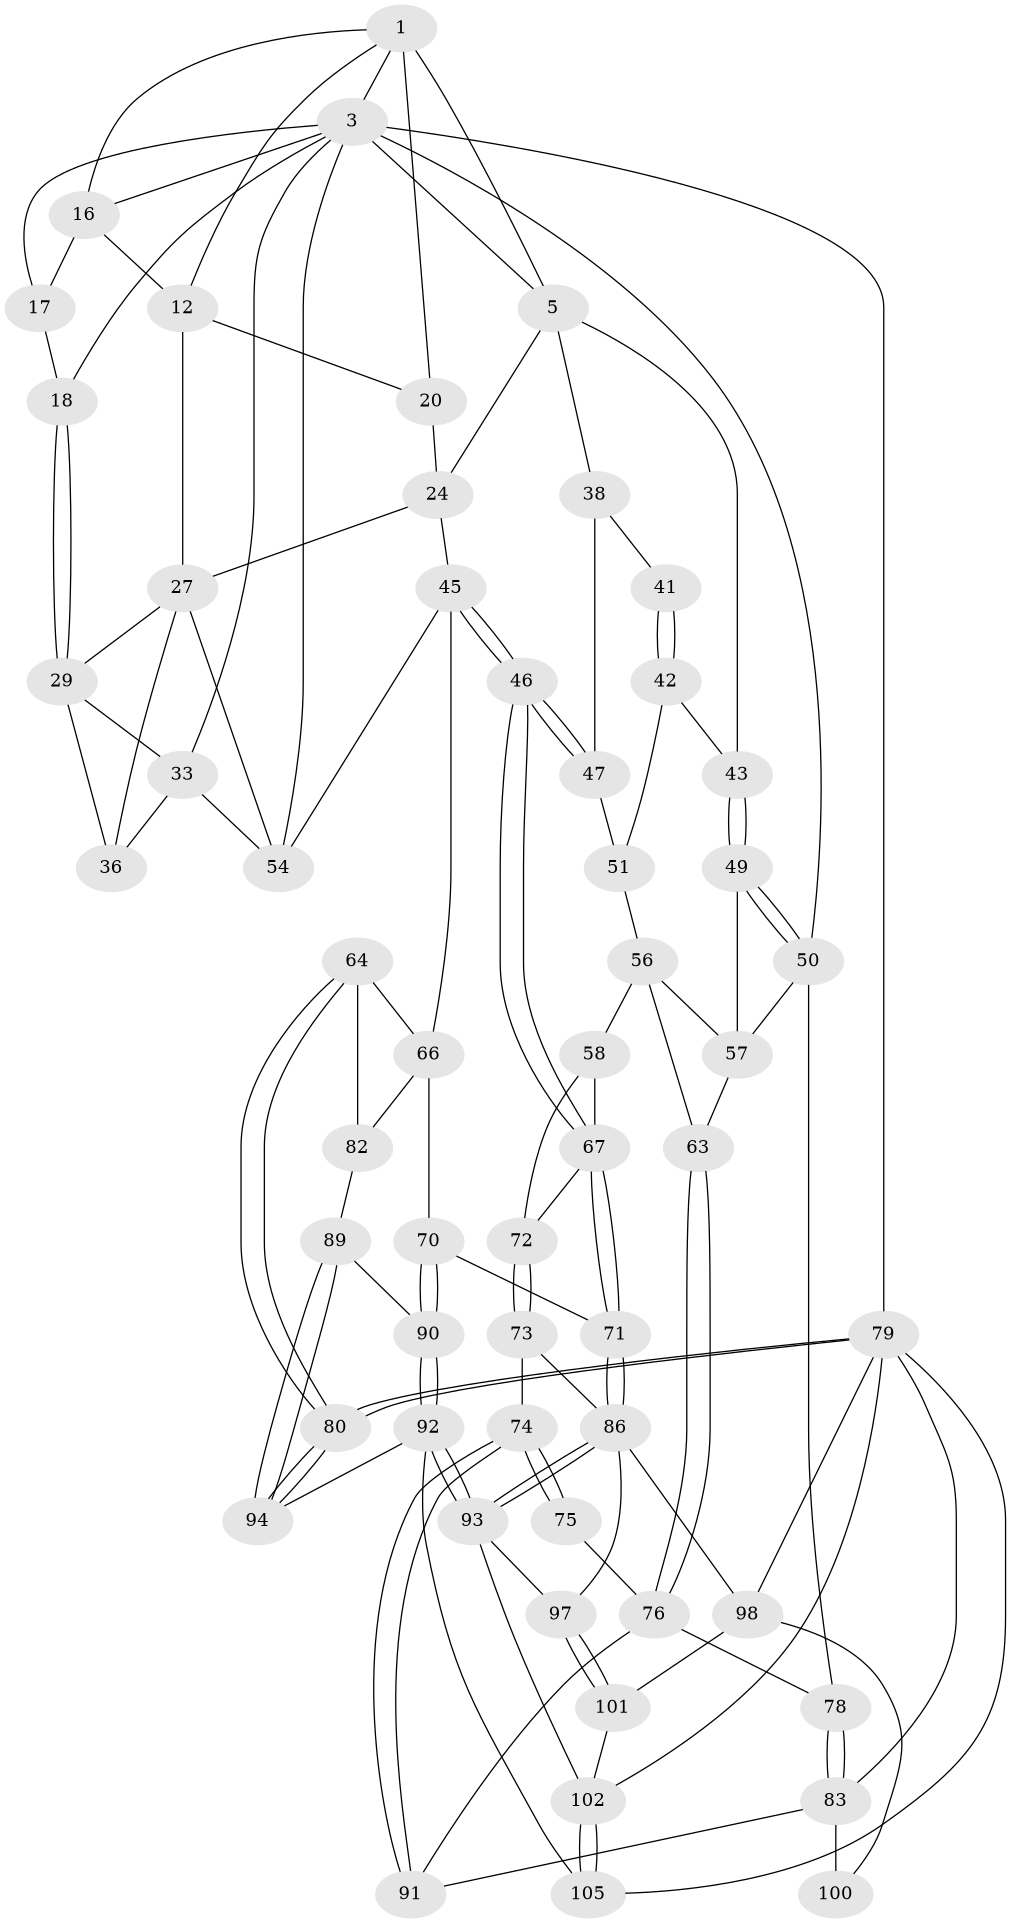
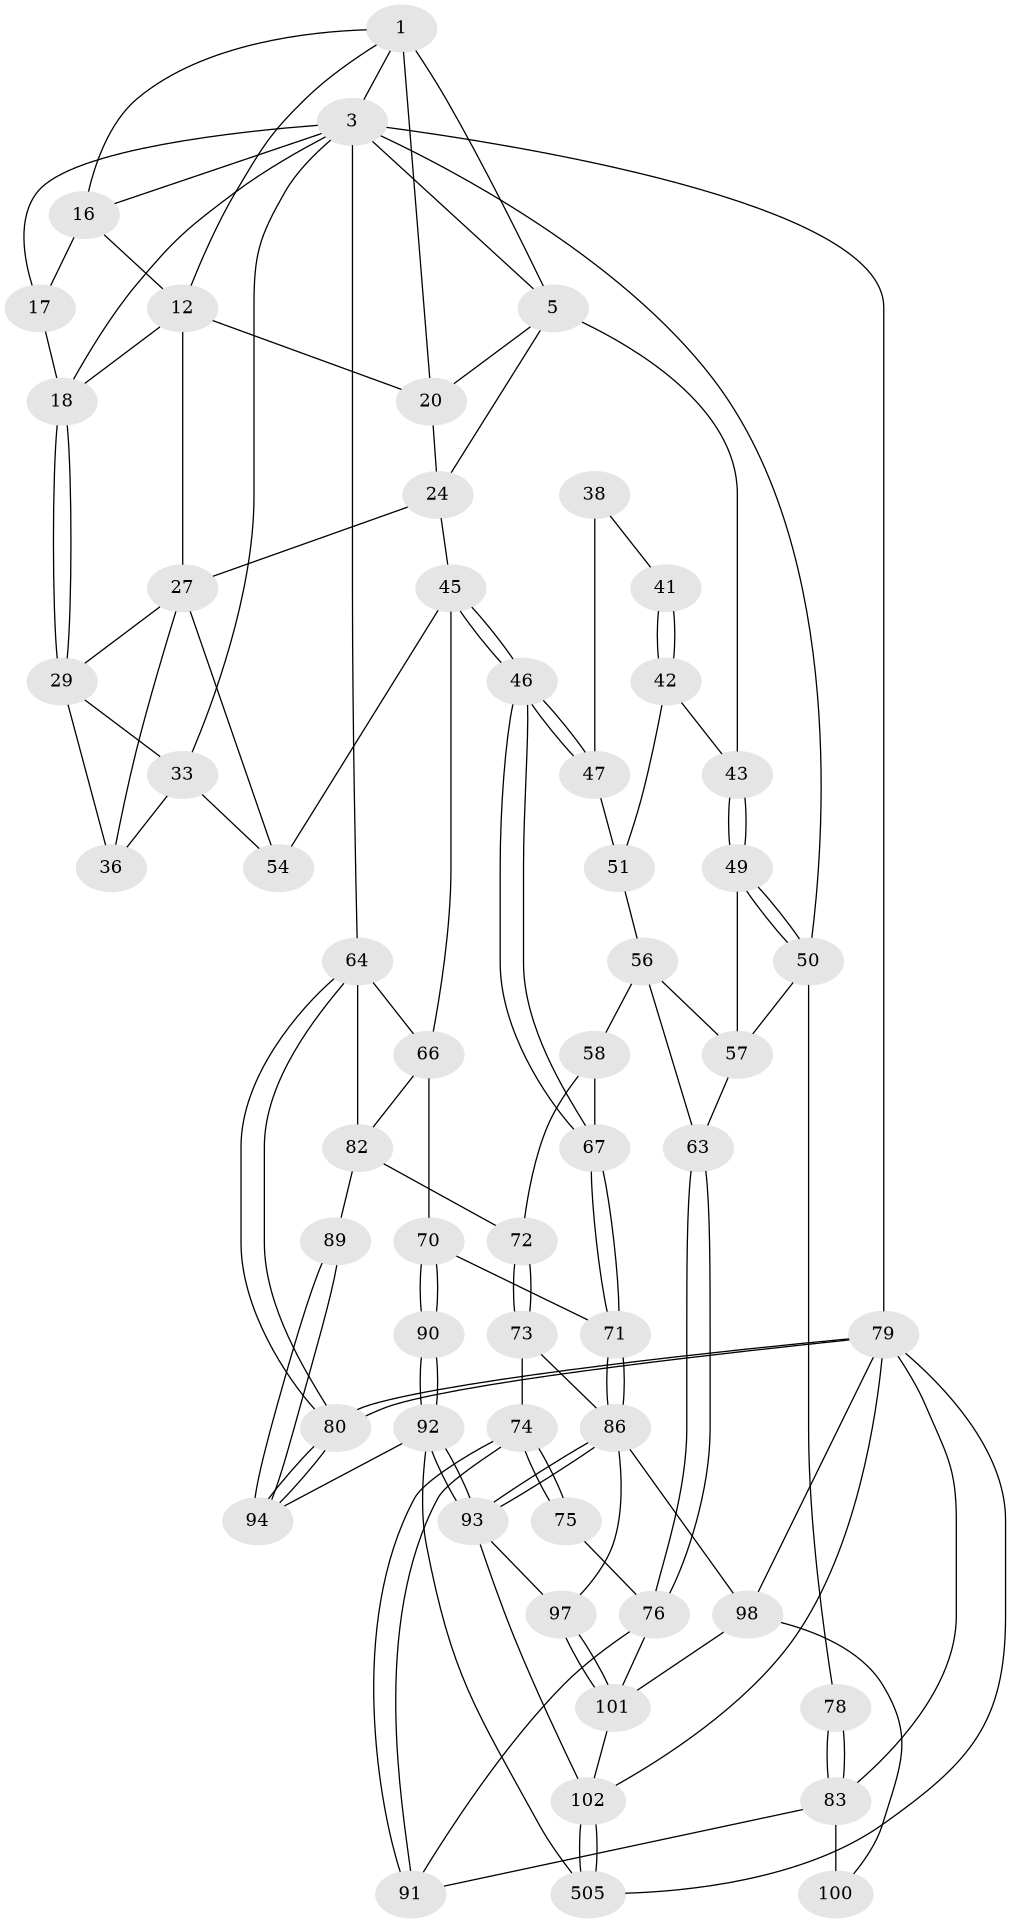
none -> (122, 355)
(574, 402) -> (492, 355)
(303, 493) -> (352, 542)
(558, 1195) -> (440, 1195)
(382, 1288) -> none
(745, 1661) -> (634, 1661)
(588, 1895) -> (588, 1895)
